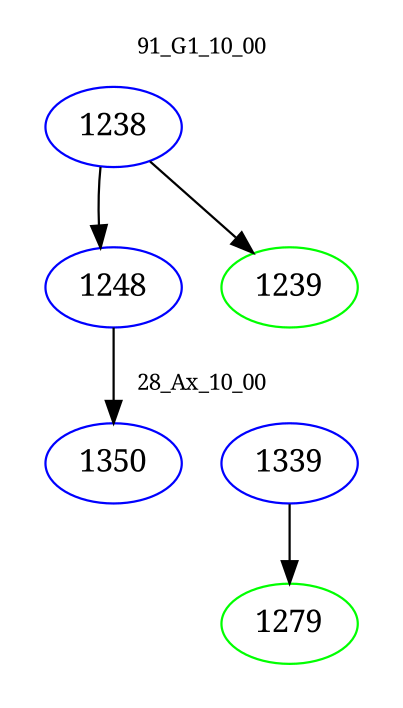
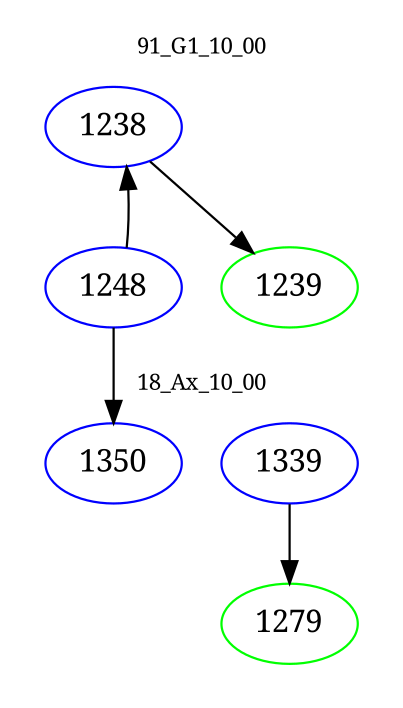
(99, 196) -> (129, 219)
(202, 384) -> (202, 384)
